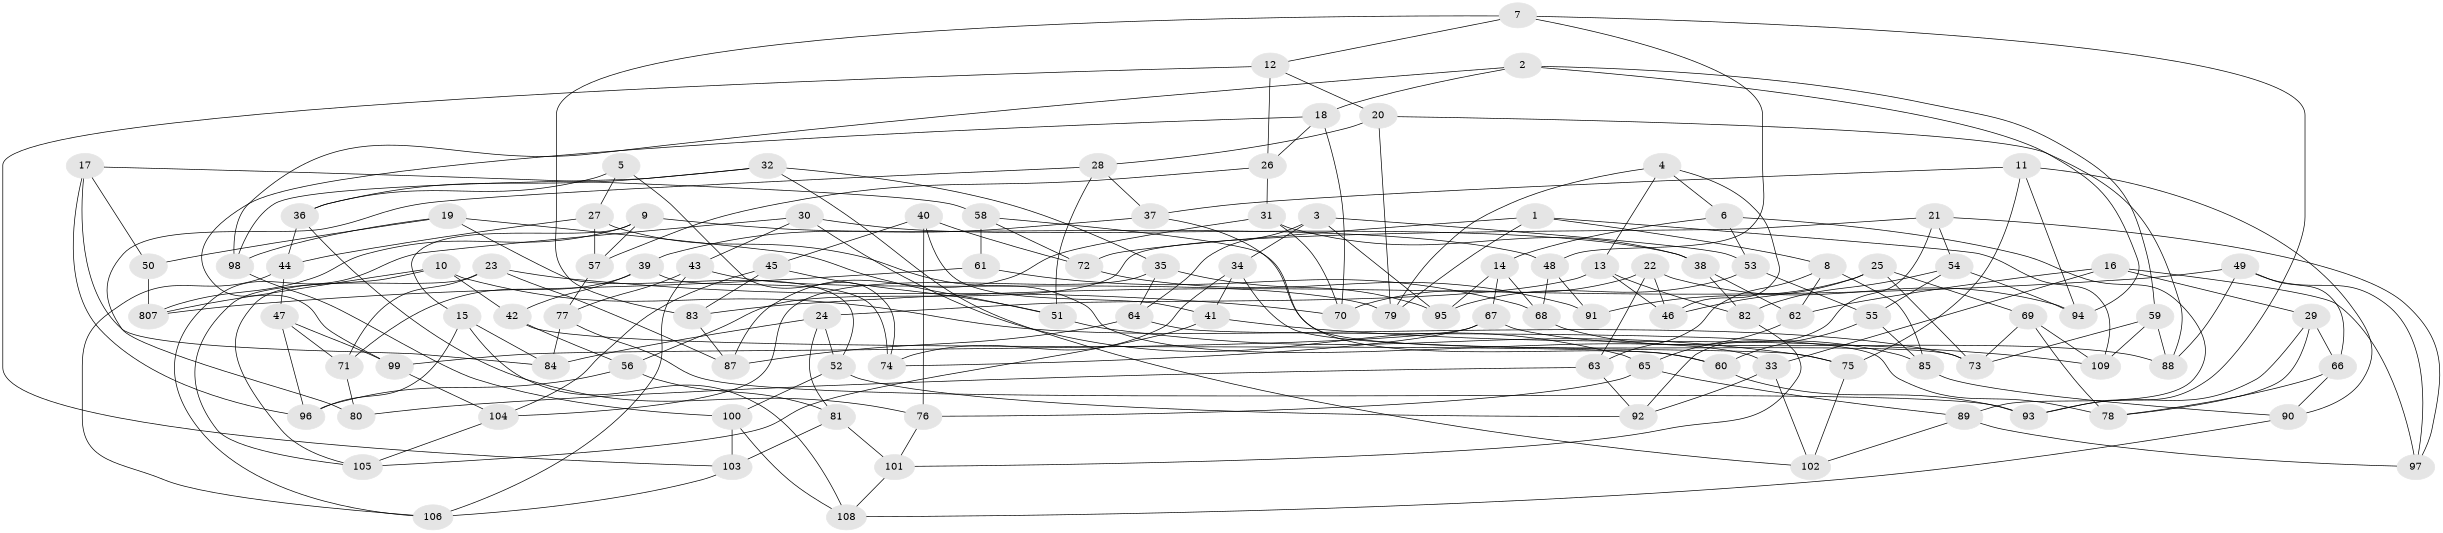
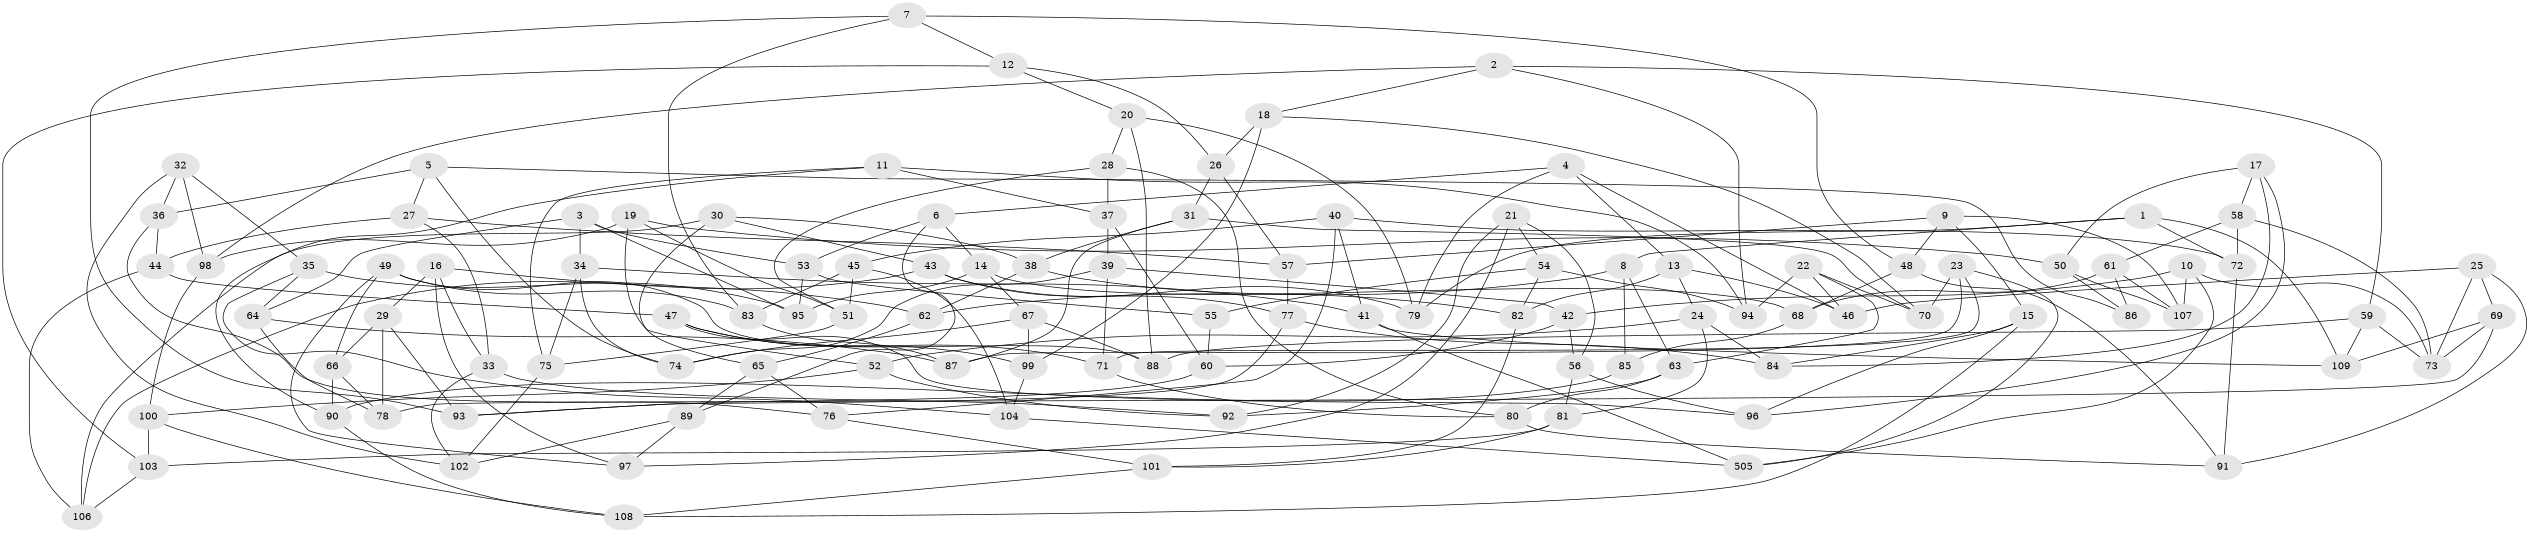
(149, 317) -> (2183, 317)
none -> (2131, 317)
(1895, 339) -> none
none -> (1882, 454)
(363, 467) -> (1744, 467)
